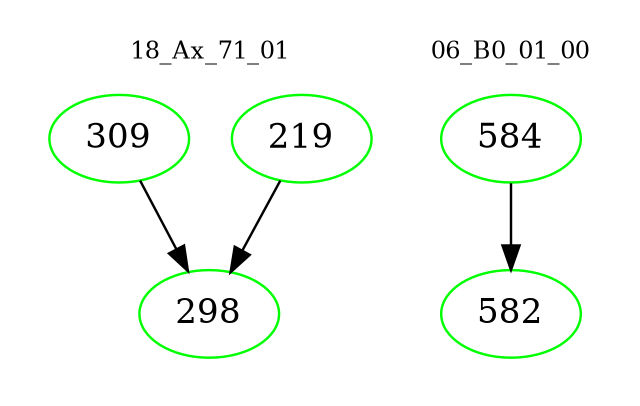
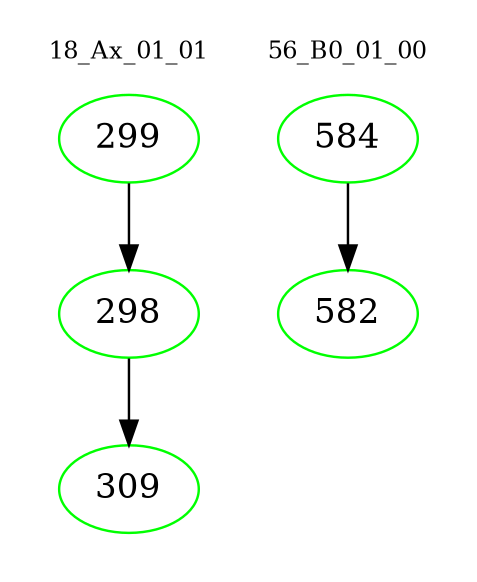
(210, 52) -> (129, 52)
(511, 52) -> (348, 52)
(302, 139) -> (129, 139)
(158, 215) -> (129, 390)
